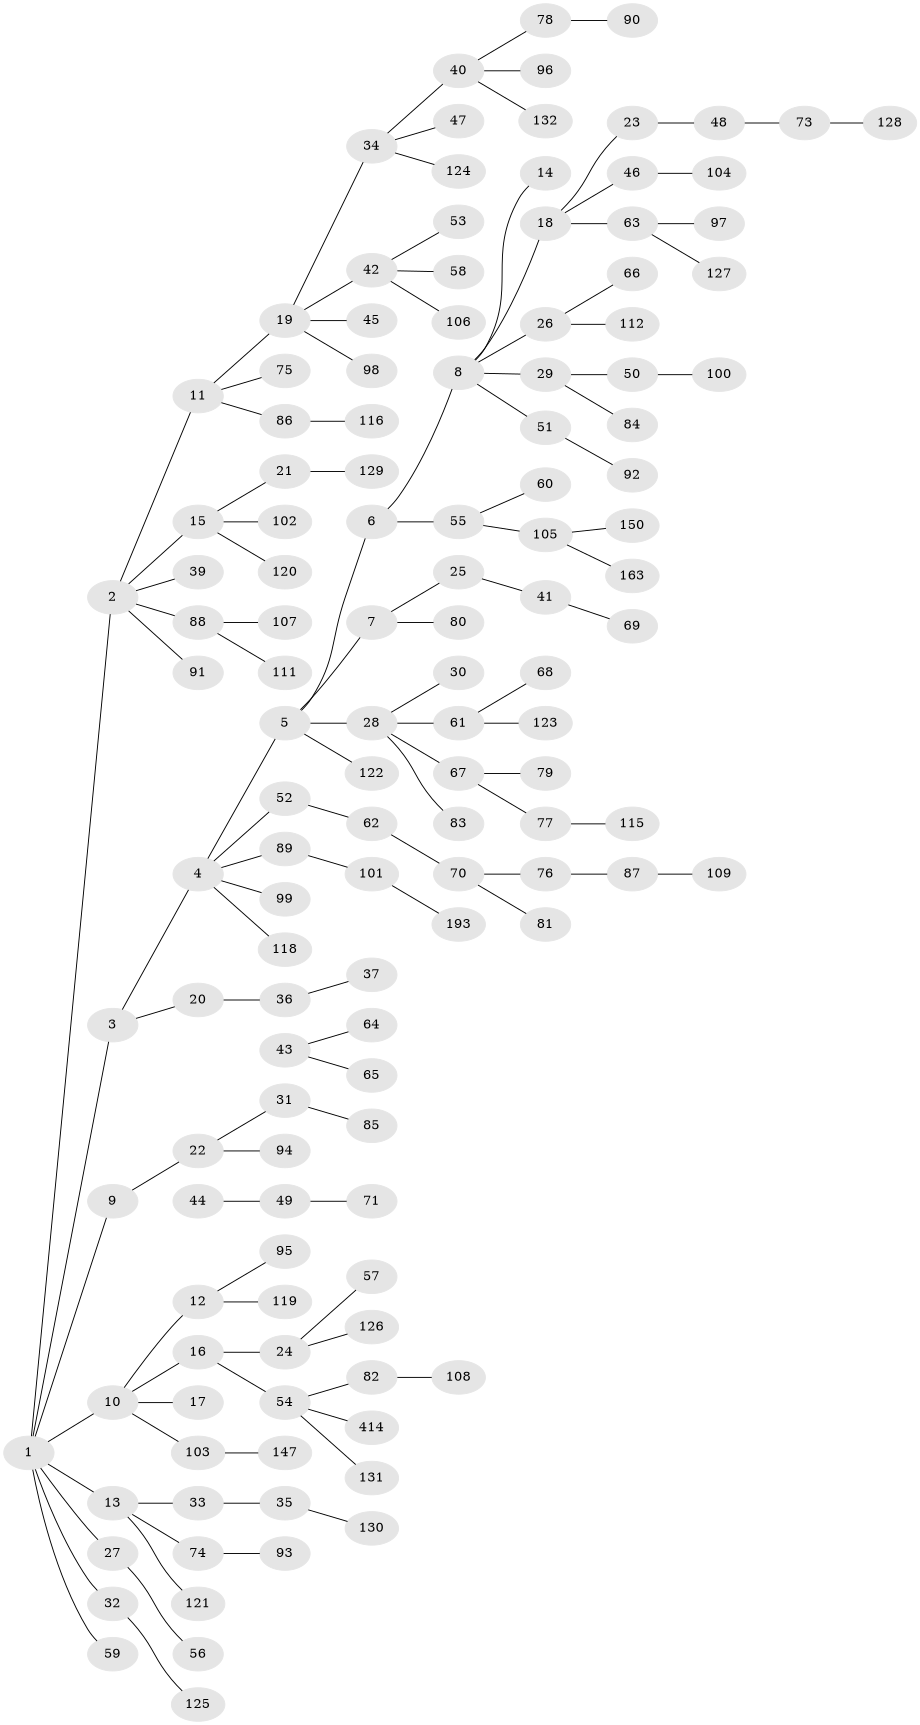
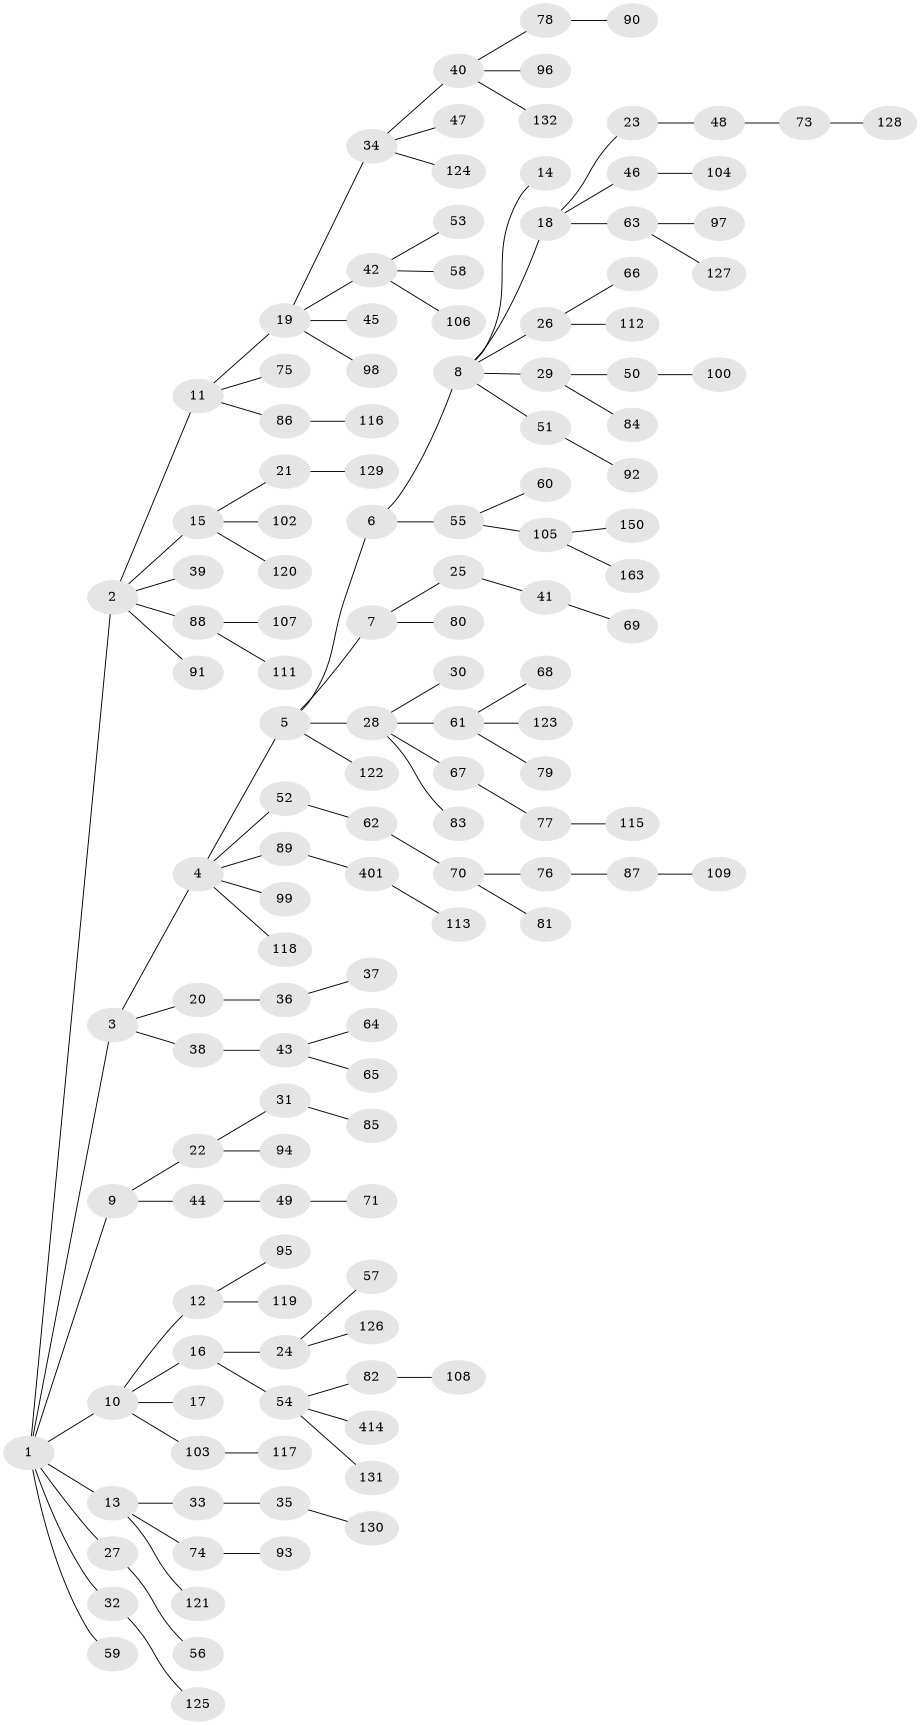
(502, 774) -> (502, 748)
(372, 874) -> (372, 874)
(459, 924) -> (459, 924)
none -> (198, 1050)
none -> (156, 1201)
(285, 1453) -> (285, 1453)
